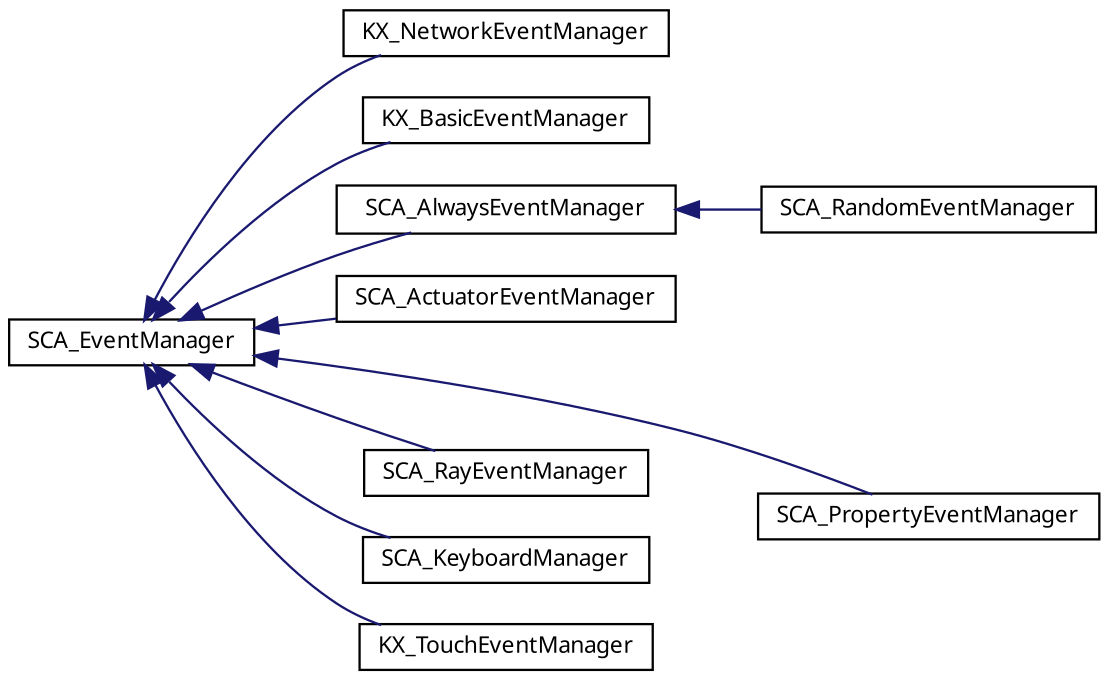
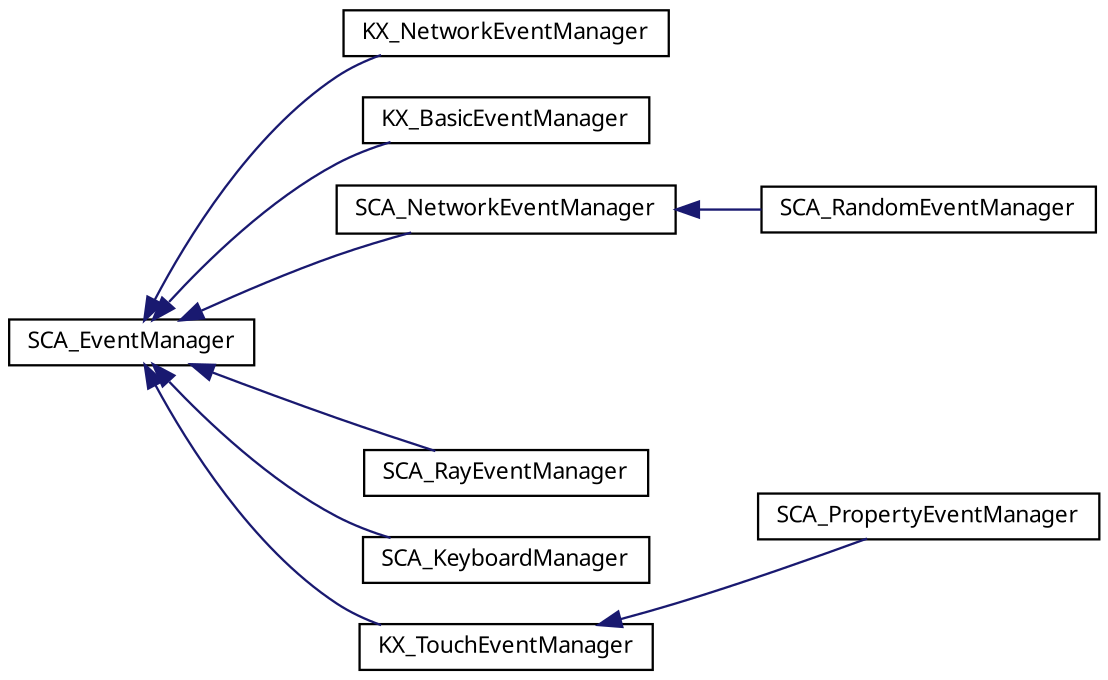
(506, 210) -> (506, 210)
(506, 299) -> none
(579, 408) -> (745, 581)
